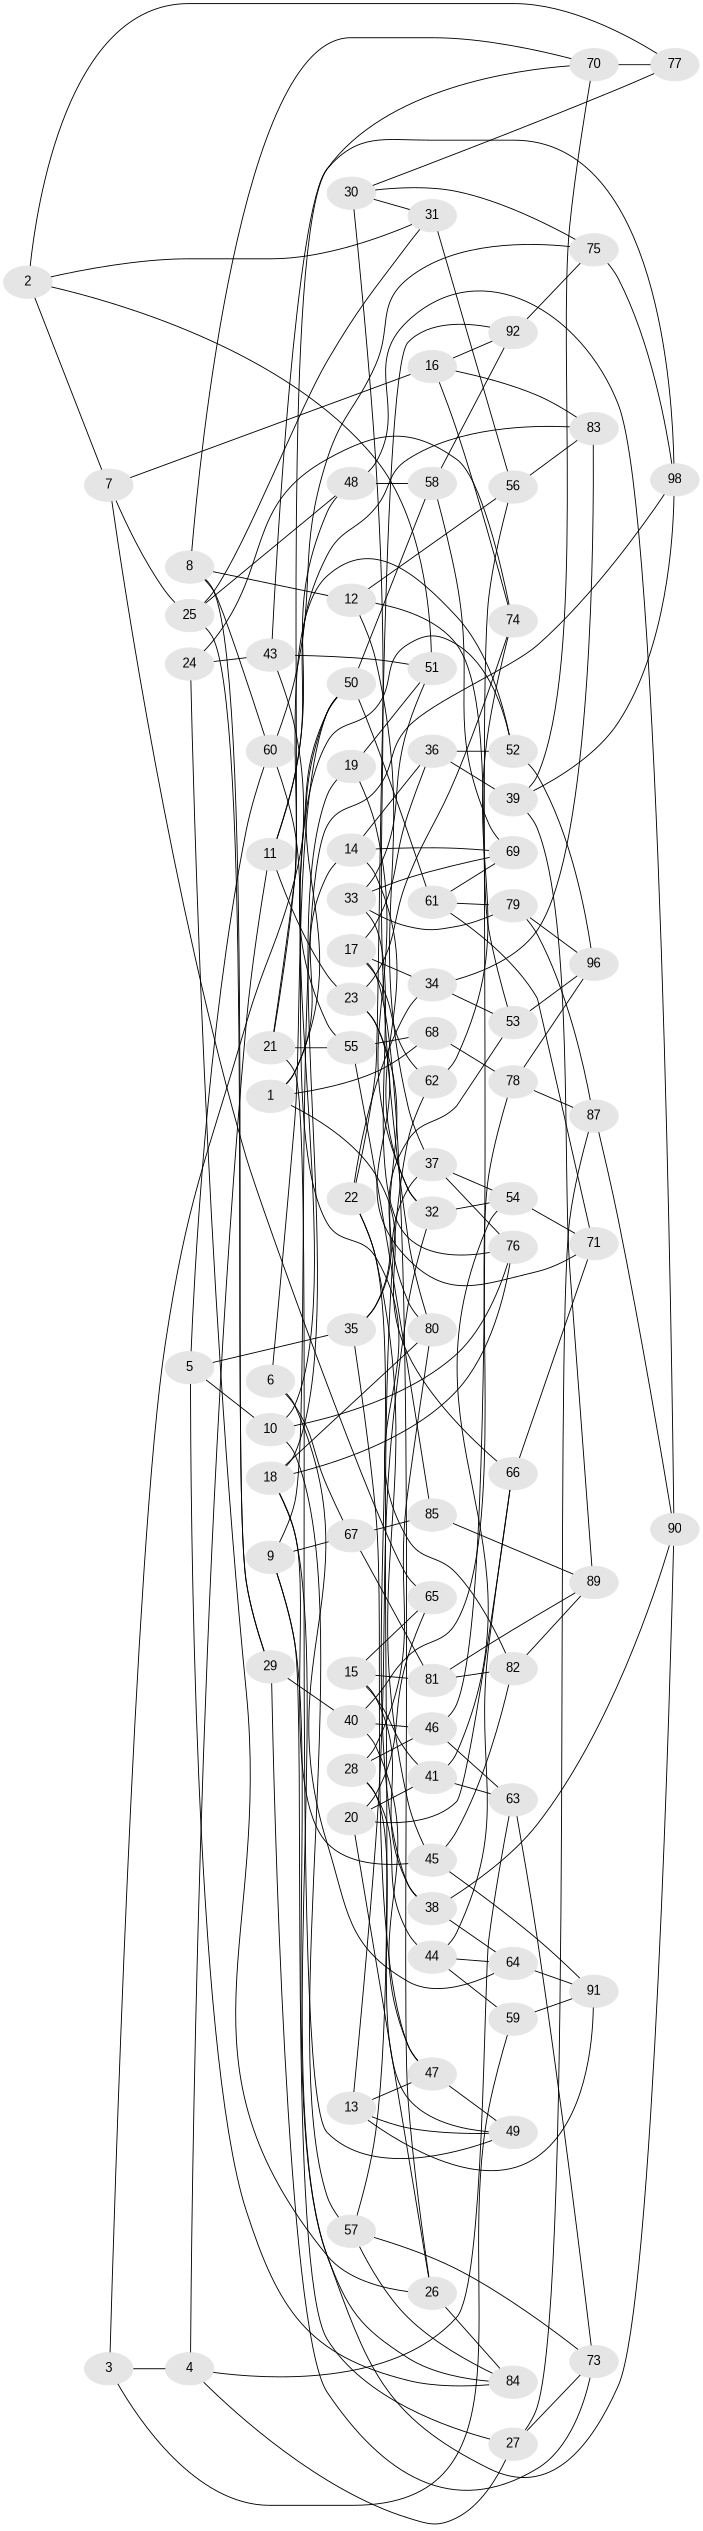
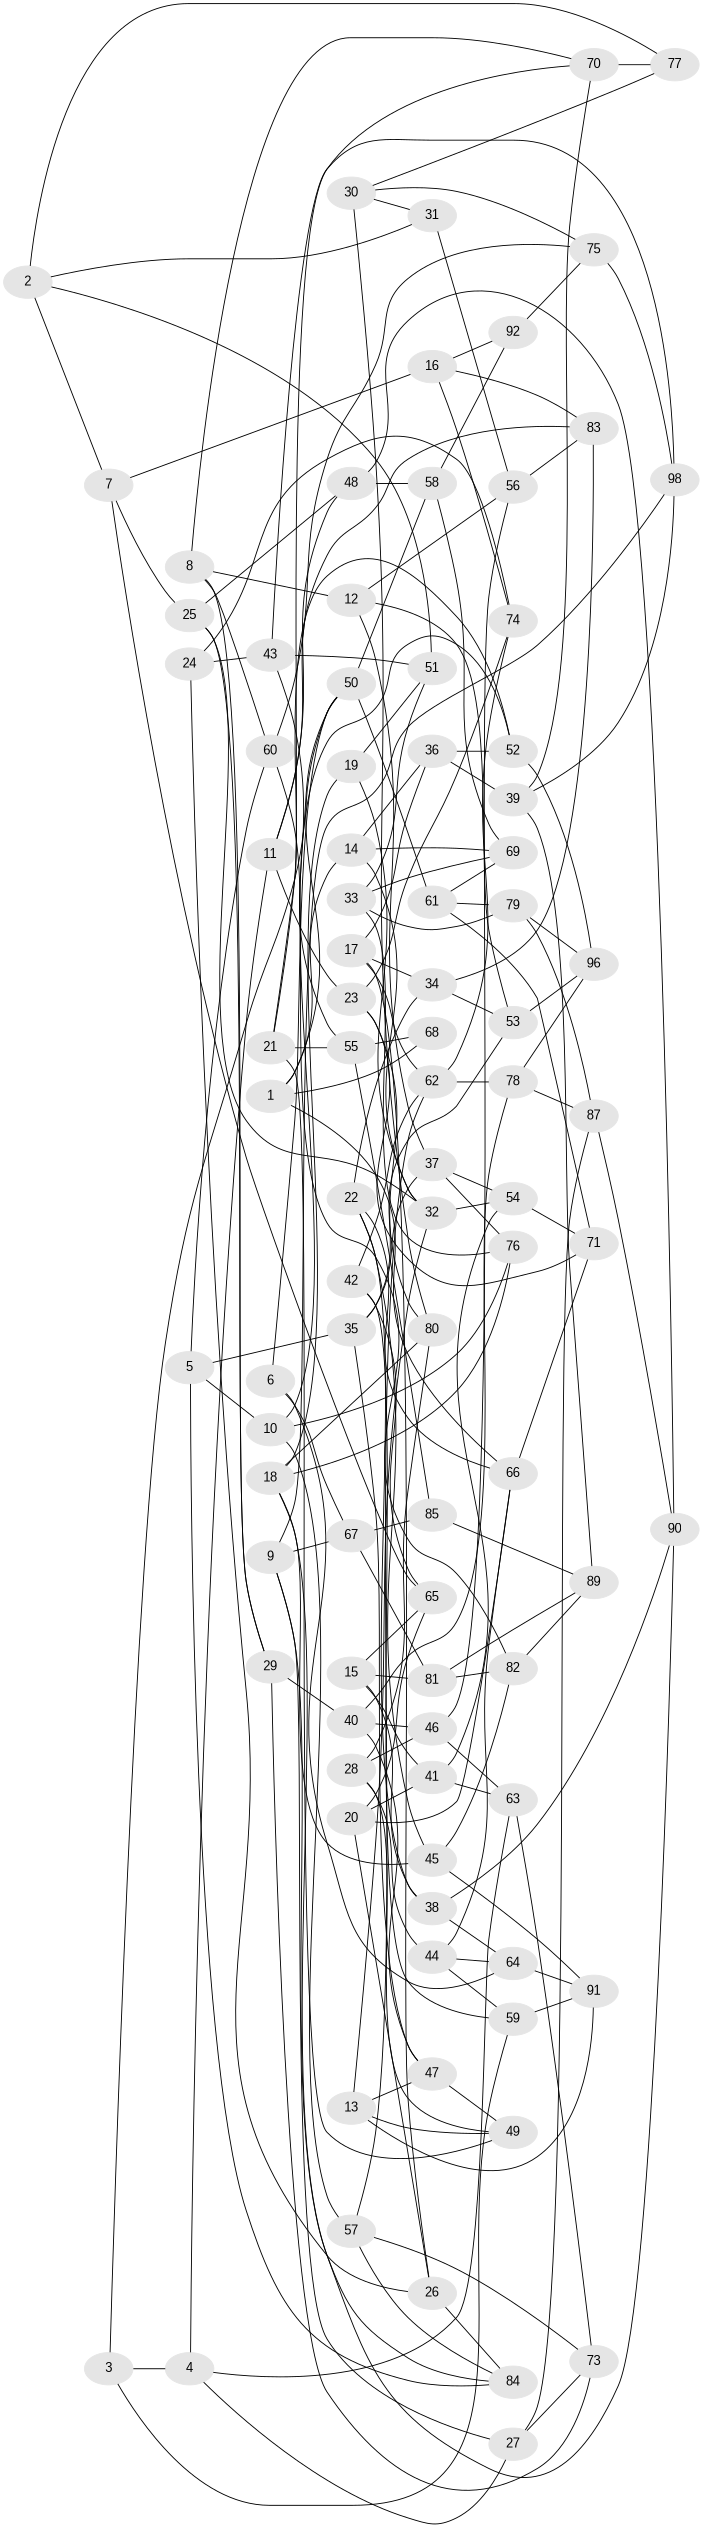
(312, 391) -> (220, 953)
(388, 557) -> (386, 1364)
(473, 1058) -> (479, 1082)
none -> (351, 1281)
